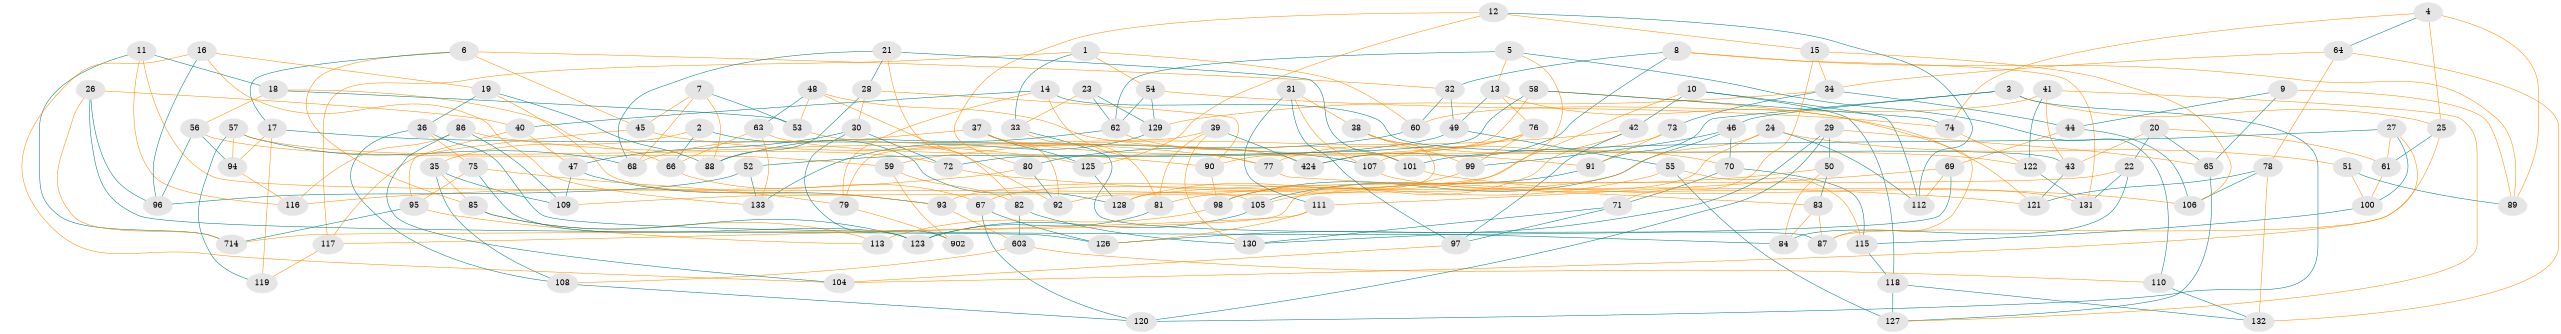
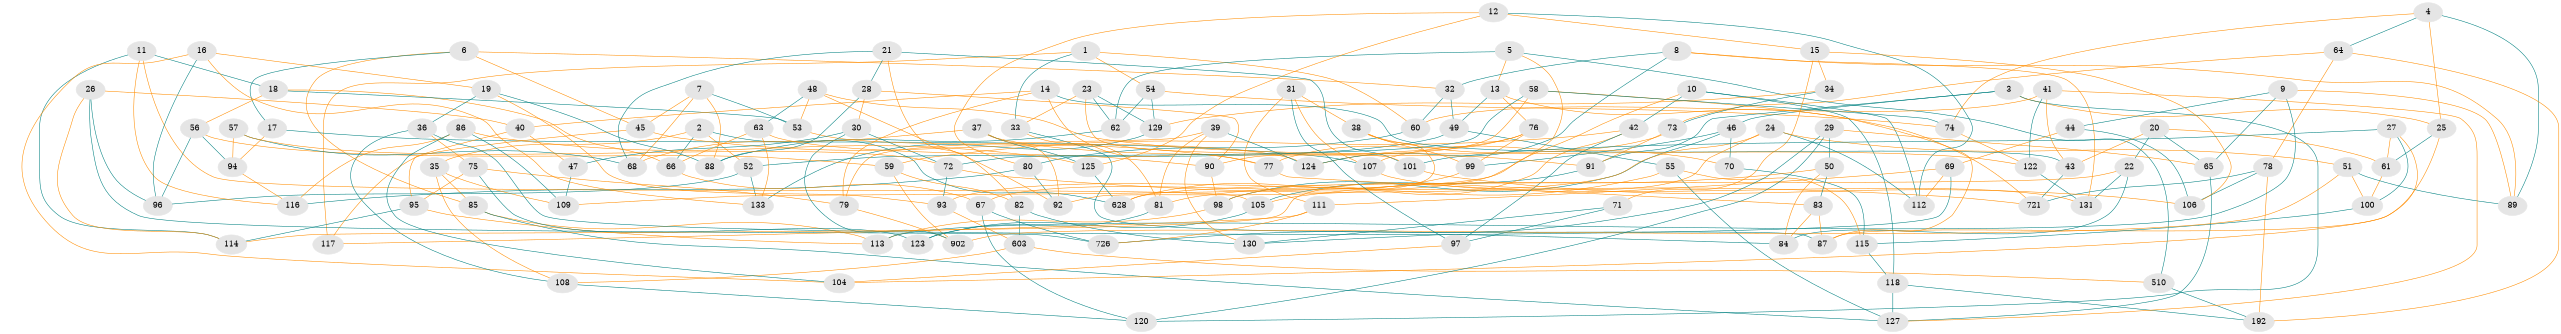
(2107, 63) -> (2002, 79)
(2537, 80) -> (2537, 80)
(1945, 106) -> none
(782, 107) -> (782, 107)
none -> (724, 148)
(1263, 148) -> (1226, 153)
(1245, 166) -> (1245, 166)
(1309, 167) -> (1309, 167)
(479, 185) -> (479, 185)
(1674, 188) -> none
(661, 189) -> (661, 189)
(756, 192) -> (945, 186)
(1119, 206) -> (1119, 206)
(2034, 206) -> (2034, 206)
(770, 220) -> (1214, 281)
none -> (1670, 227)
none -> (1661, 233)
(477, 238) -> (477, 238)
(231, 245) -> (231, 245)
(1103, 245) -> (1103, 245)
(262, 283) -> none
(2159, 283) -> (2159, 283)
(2259, 322) -> (2259, 322)
